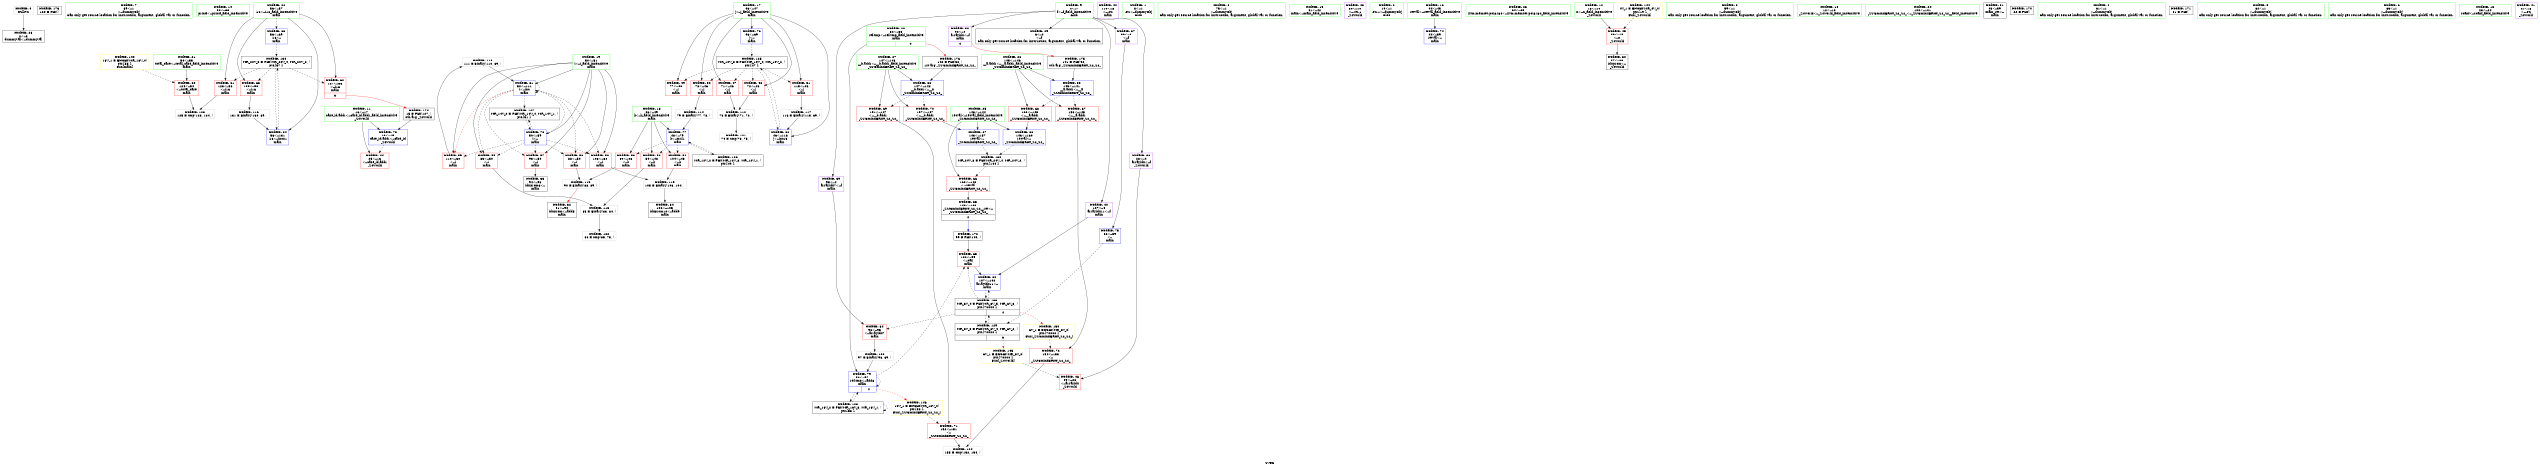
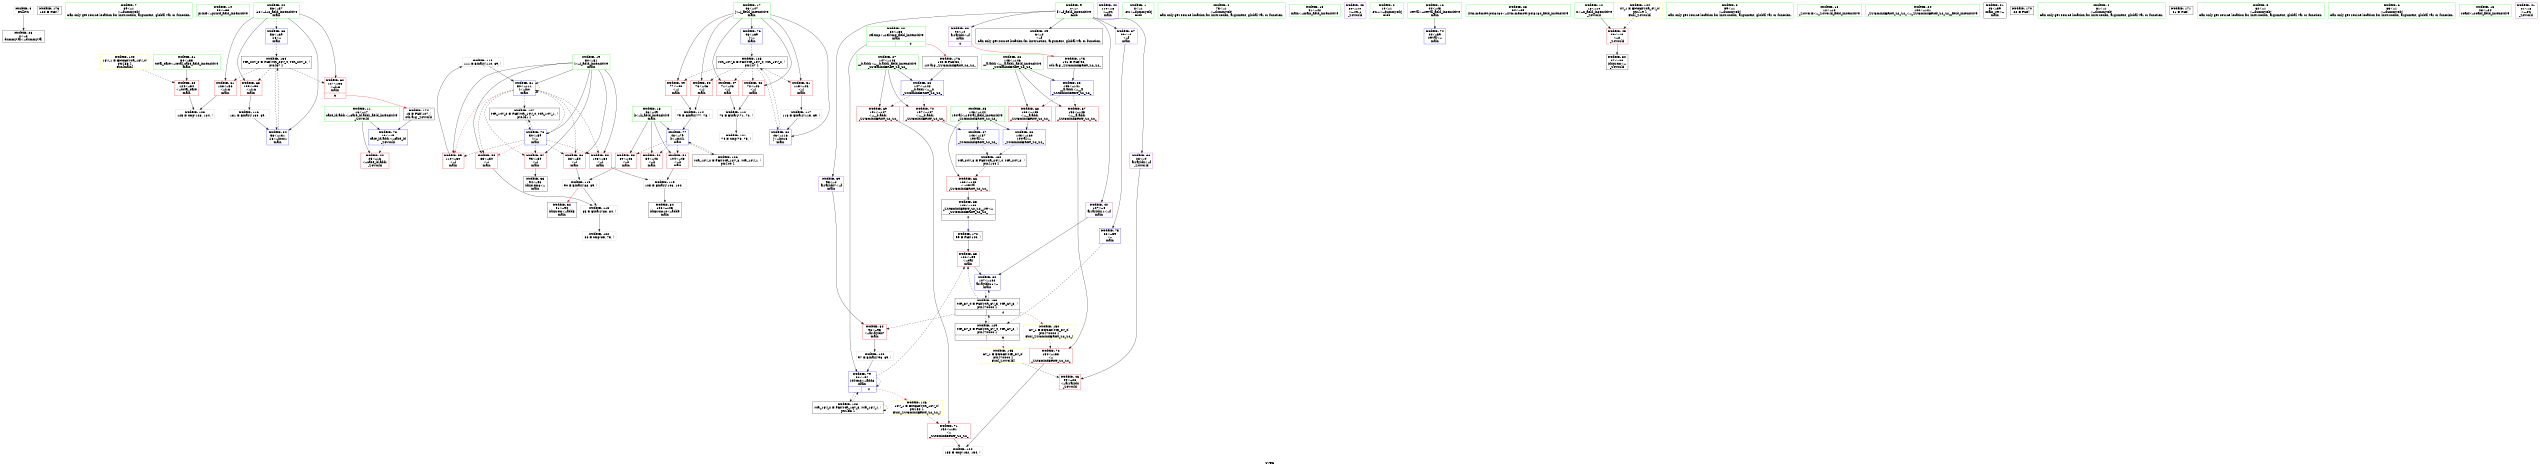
none -> (685, 102)
(511, 149) -> (511, 149)
(625, 186) -> (589, 196)
